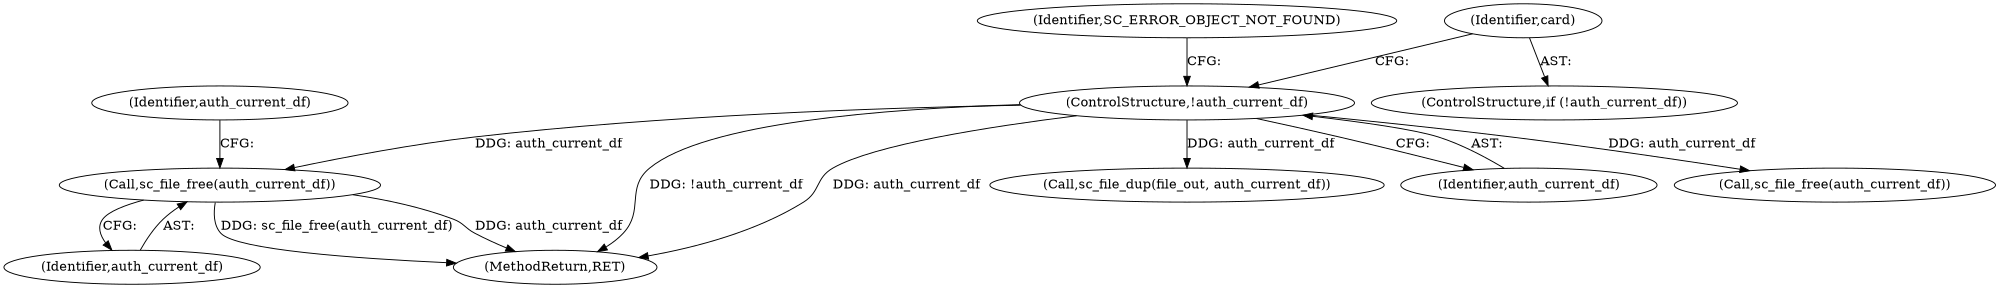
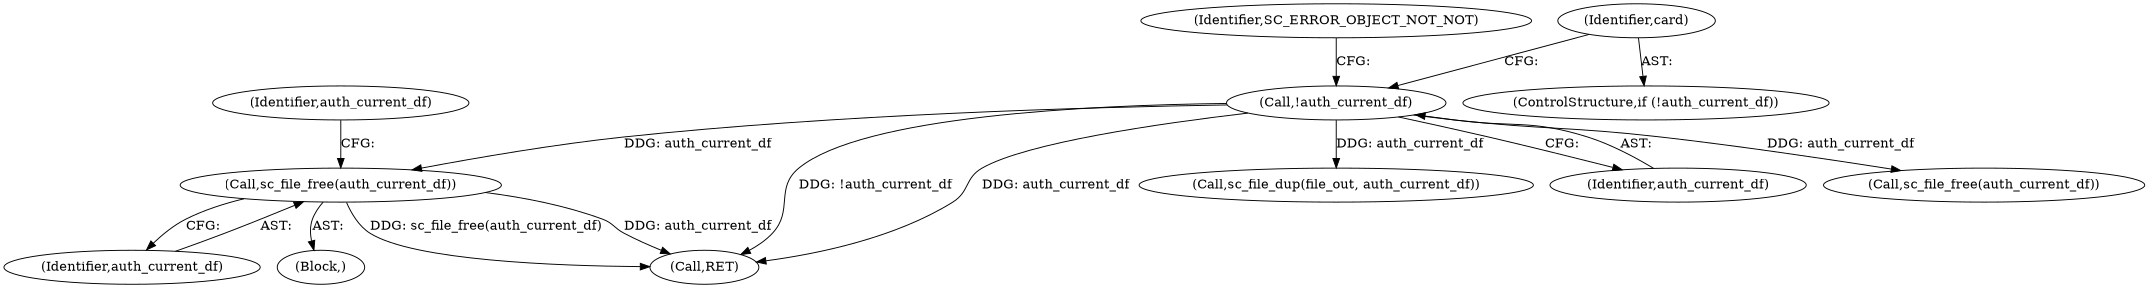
(1187, 21) -> (1336, 21)
(1187, 103) -> (1336, 103)
none -> (321, 267)
(555, 267) -> (704, 267)
